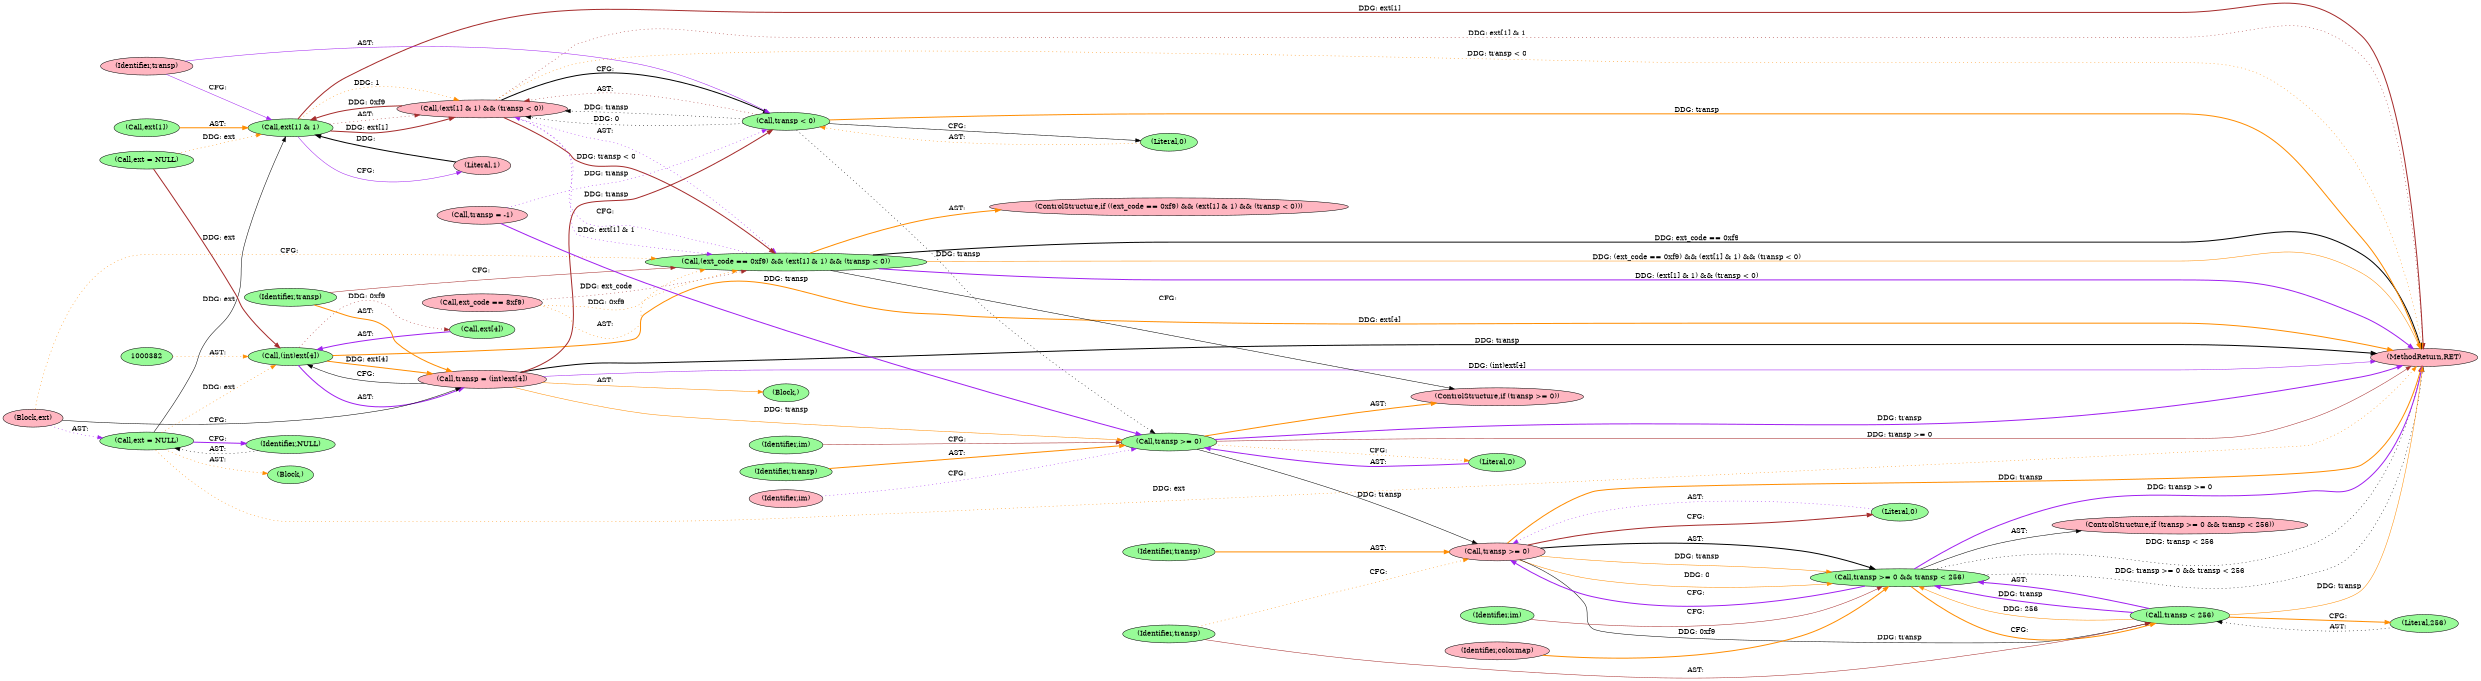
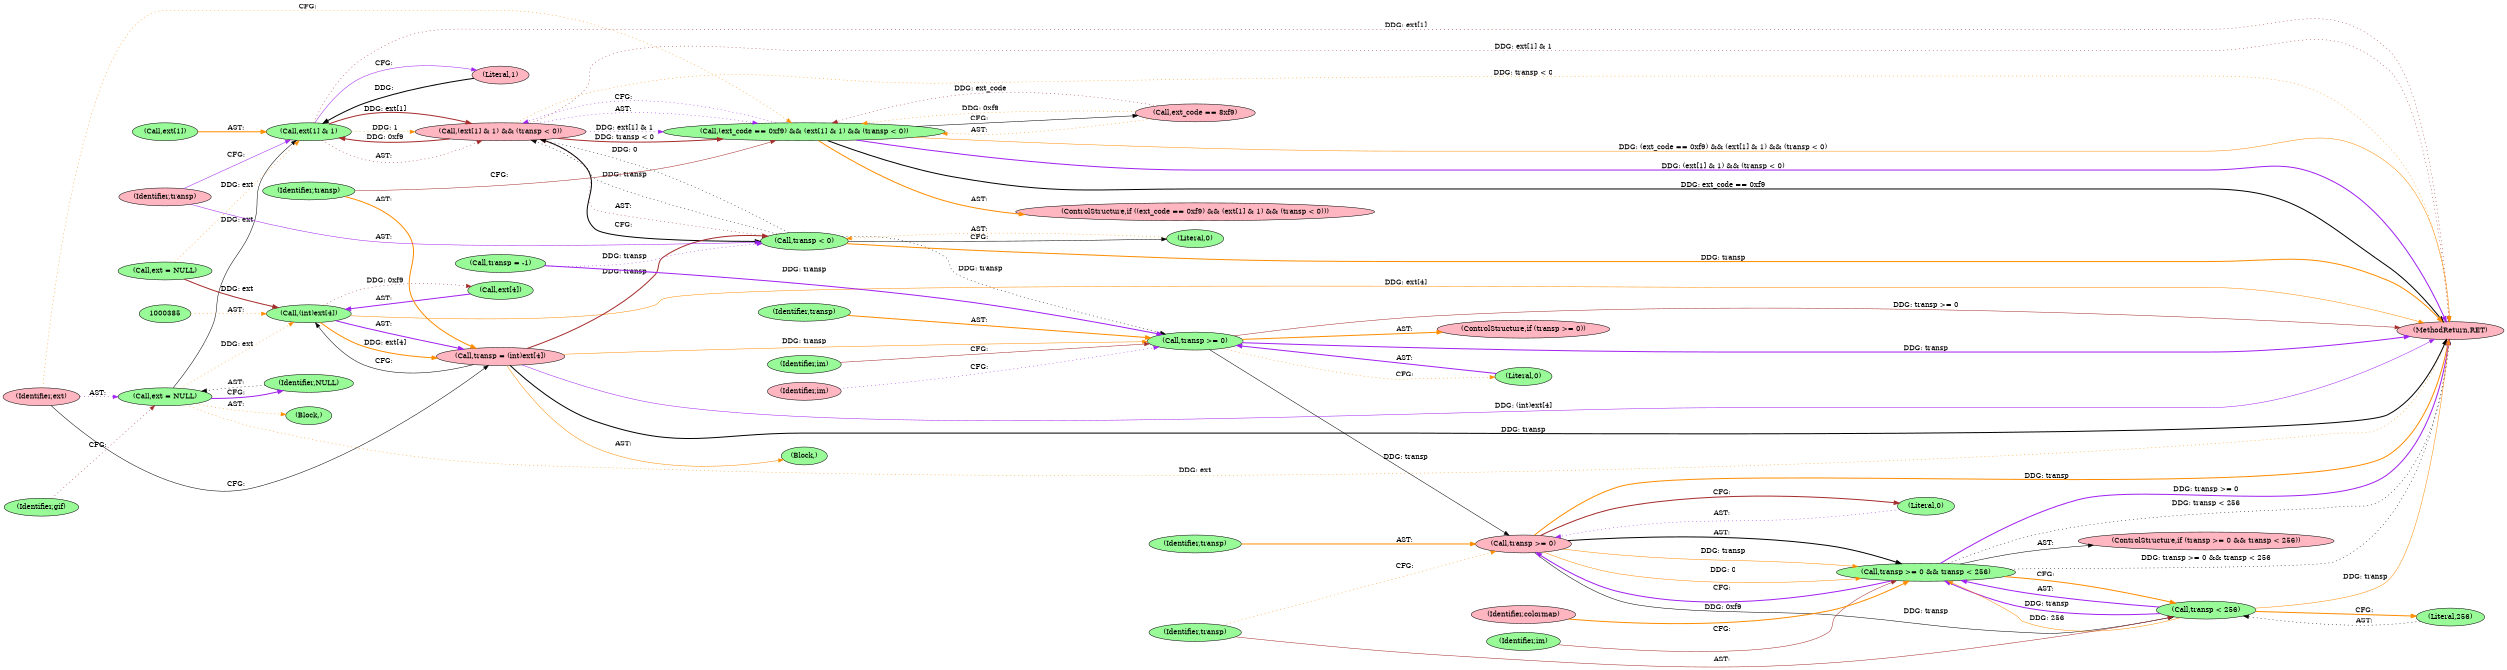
(1479, 12) -> (1474, 29)
(482, 215) -> (501, 264)
(1346, 324) -> (1384, 286)
(1140, 330) -> (1025, 121)
(147, 356) -> (165, 314)
(33, 418) -> (41, 397)
none -> (41, 507)
